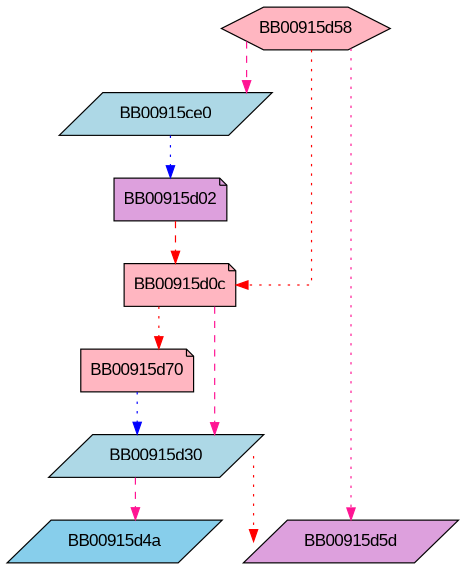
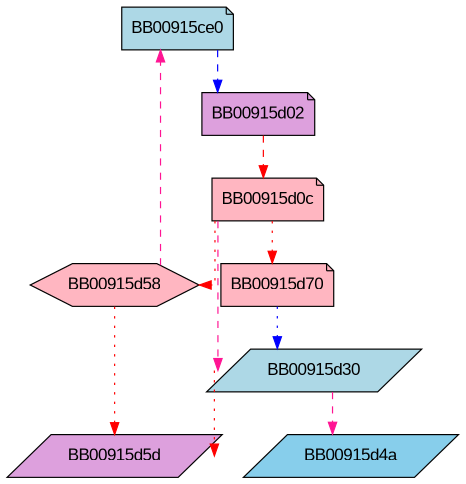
(166, 114) -> (178, 28)
(170, 151) -> (218, 65)
(312, 199) -> (215, 255)
(351, 278) -> (115, 365)
